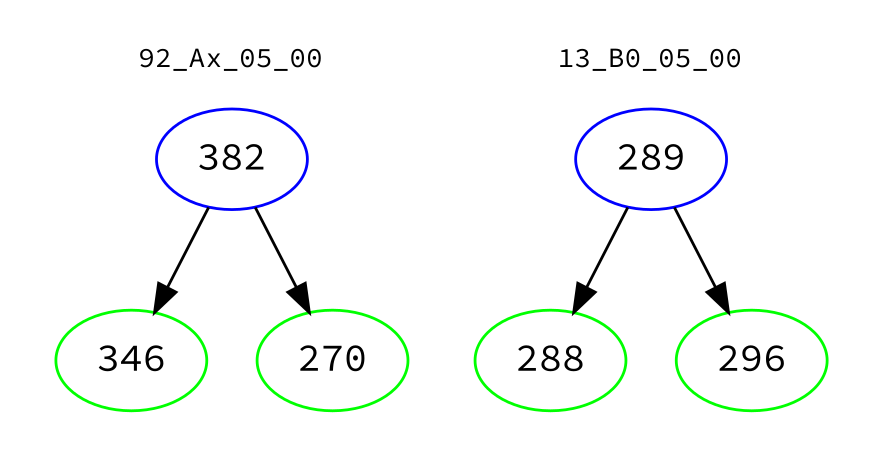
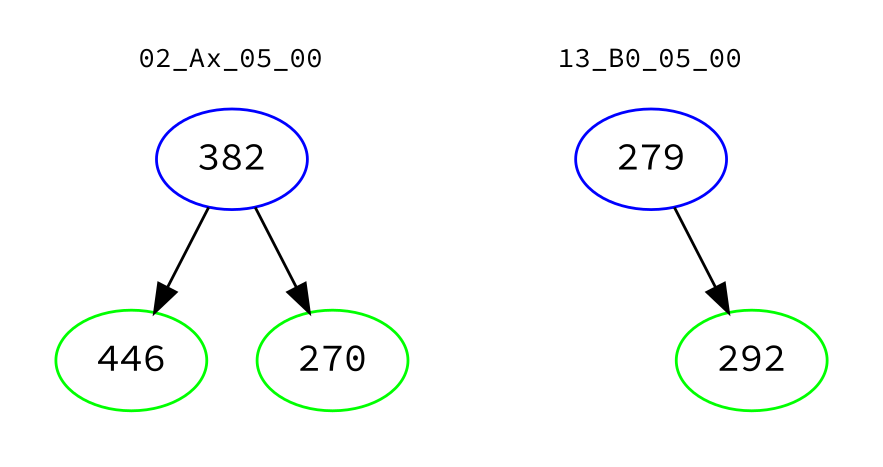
(232, 60) -> (232, 60)
(651, 159) -> (651, 159)
(131, 360) -> (131, 360)
(551, 360) -> none
(752, 360) -> (752, 360)
